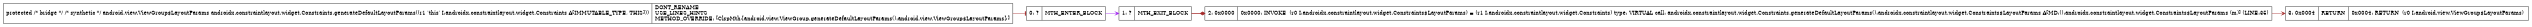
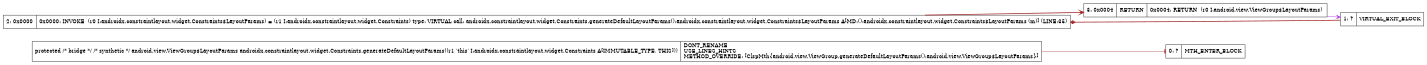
(1110, 13) -> (1332, 17)
(1163, 13) -> (1390, 19)
(2277, 13) -> (1003, 14)
